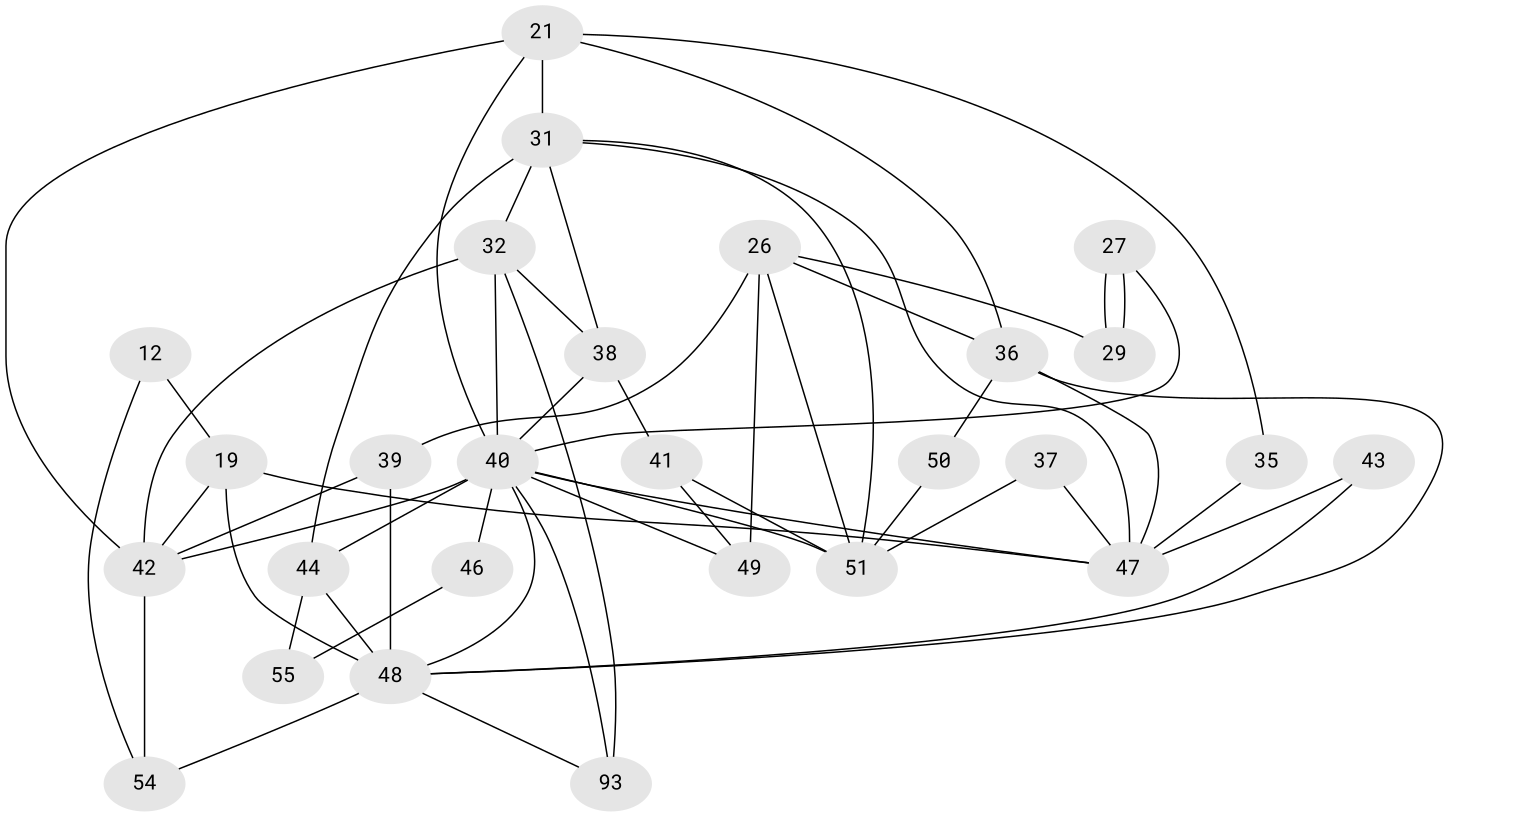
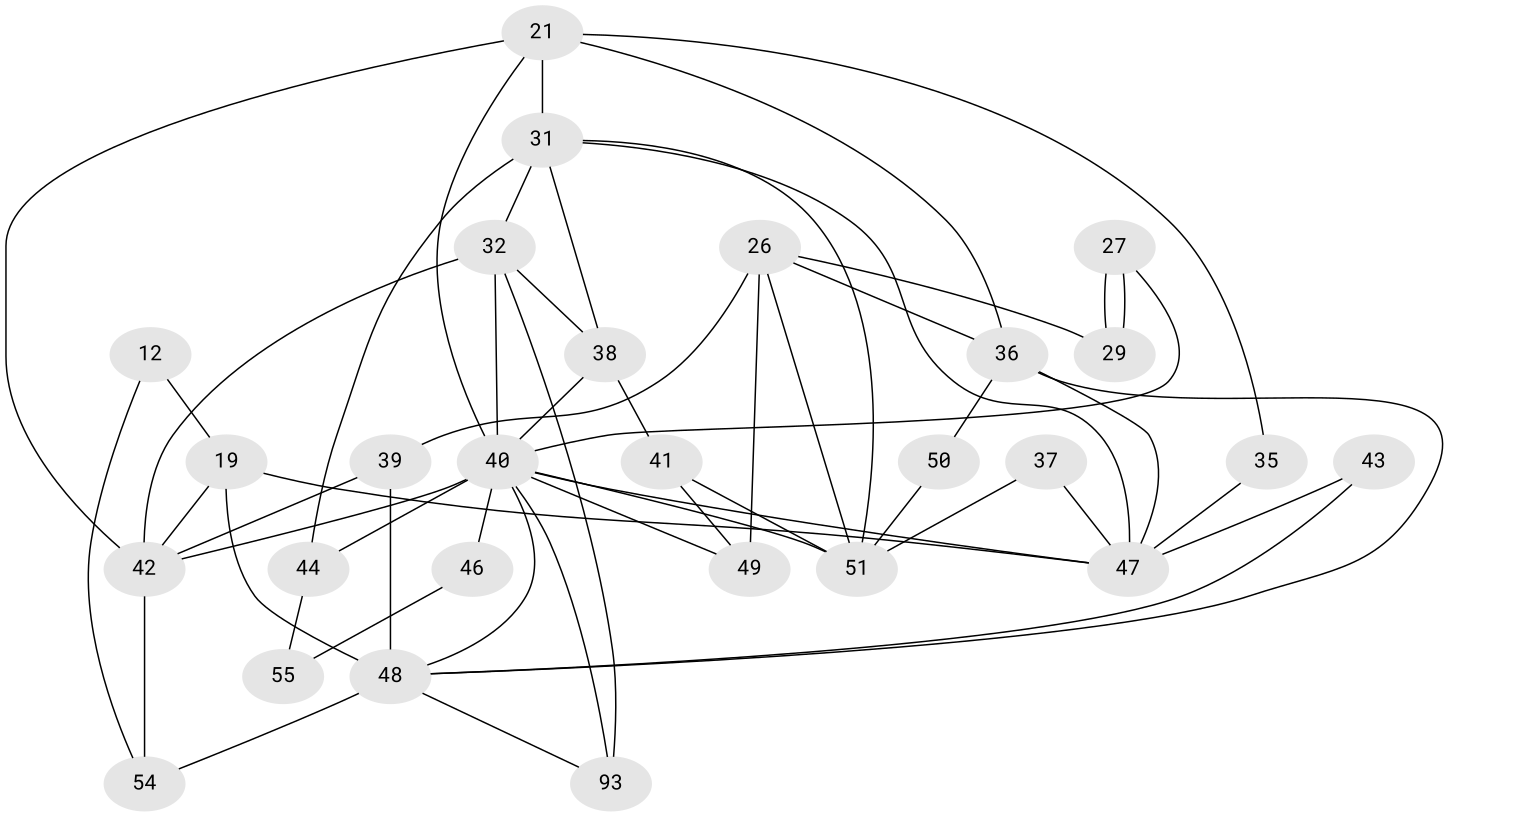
(349, 623) -> none
